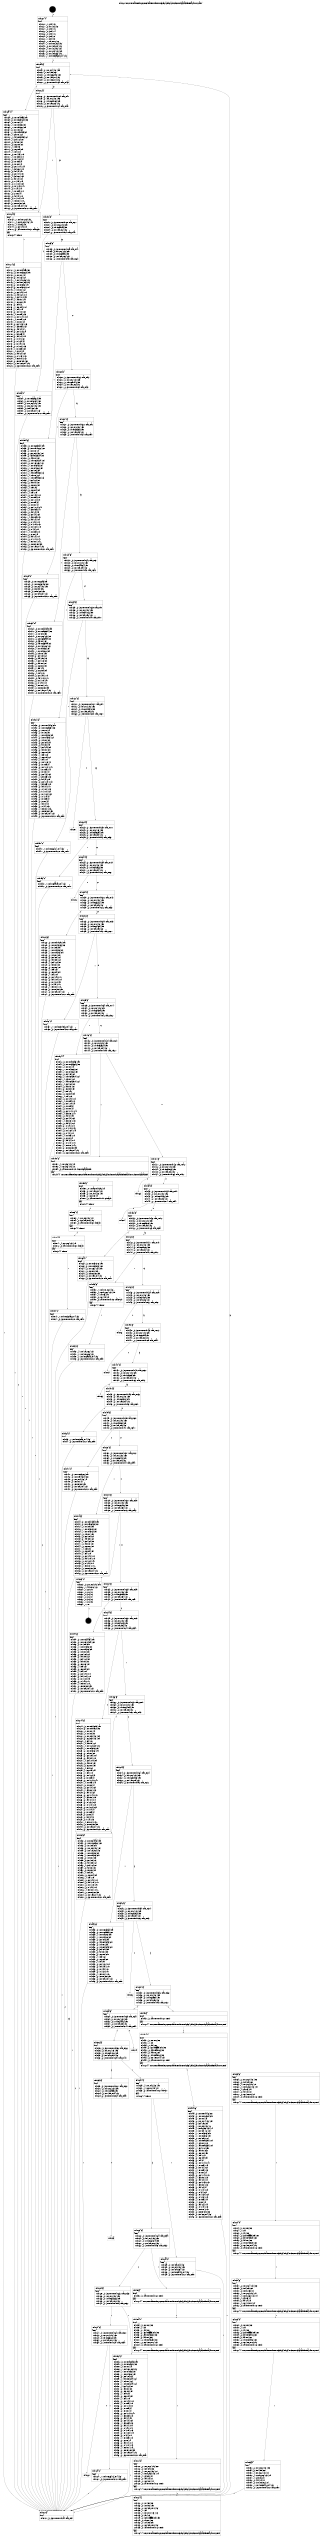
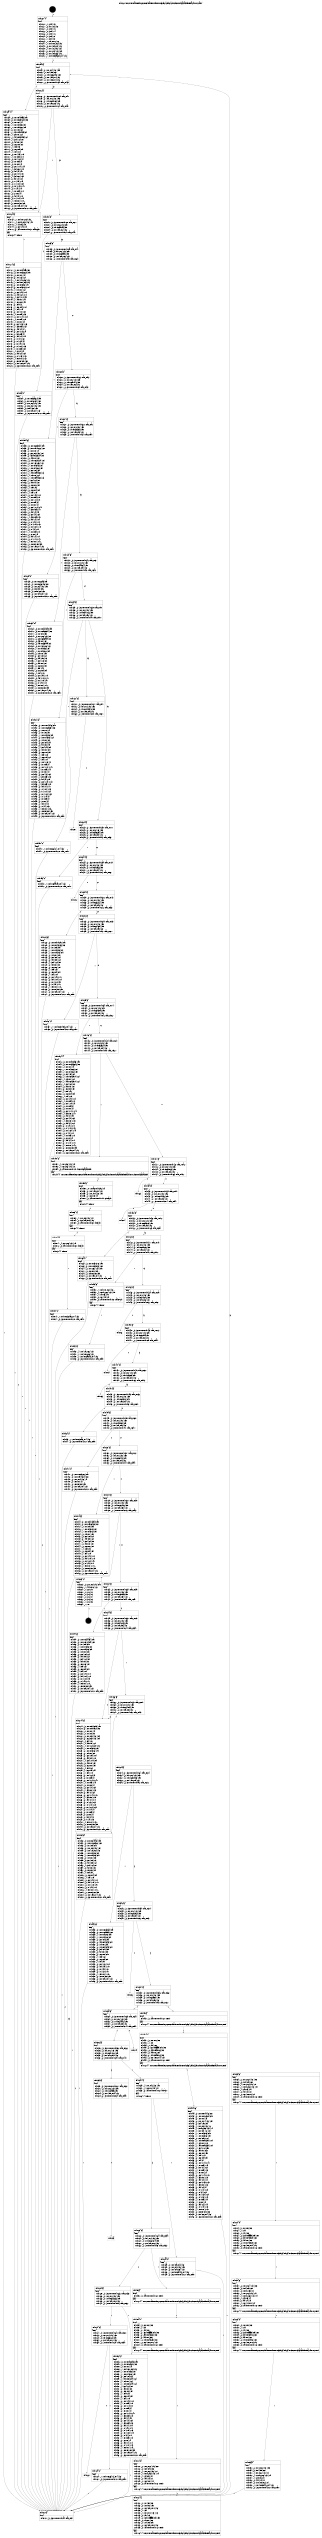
(92, 768) -> (107, 719)
(130, 1740) -> (110, 1717)
